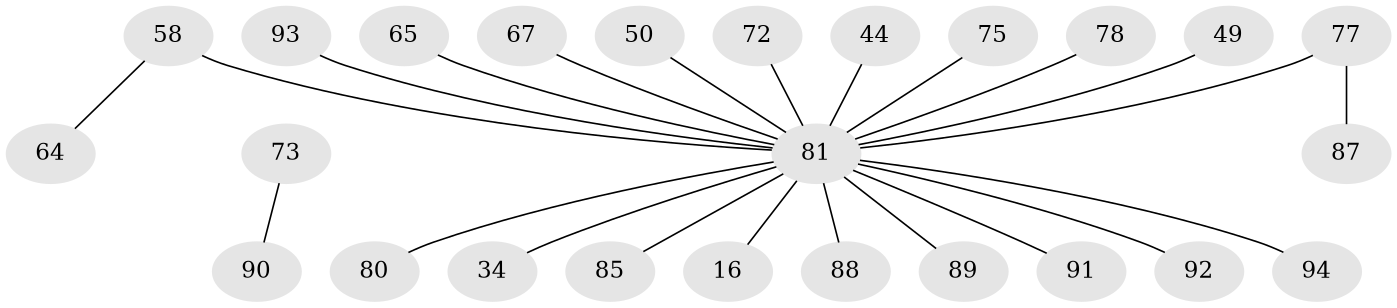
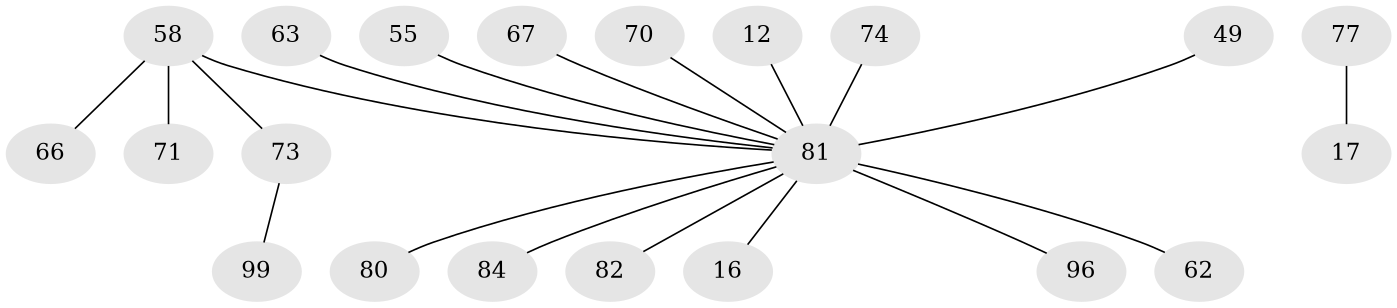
(286, 36) -> (286, 36)
(404, 36) -> (404, 36)
(640, 36) -> (640, 36)
(758, 36) -> (758, 36)
(875, 36) -> (875, 36)
(993, 36) -> none
(1111, 36) -> none
none -> (227, 95)
(1089, 114) -> none
(51, 154) -> (51, 154)
none -> (169, 154)
(1347, 154) -> (1347, 154)
(257, 272) -> (257, 272)
(492, 272) -> (492, 272)
(610, 272) -> (610, 272)
(846, 272) -> none
(964, 272) -> none
(1081, 272) -> (1081, 272)
(1199, 272) -> (1199, 272)
(1317, 272) -> none
